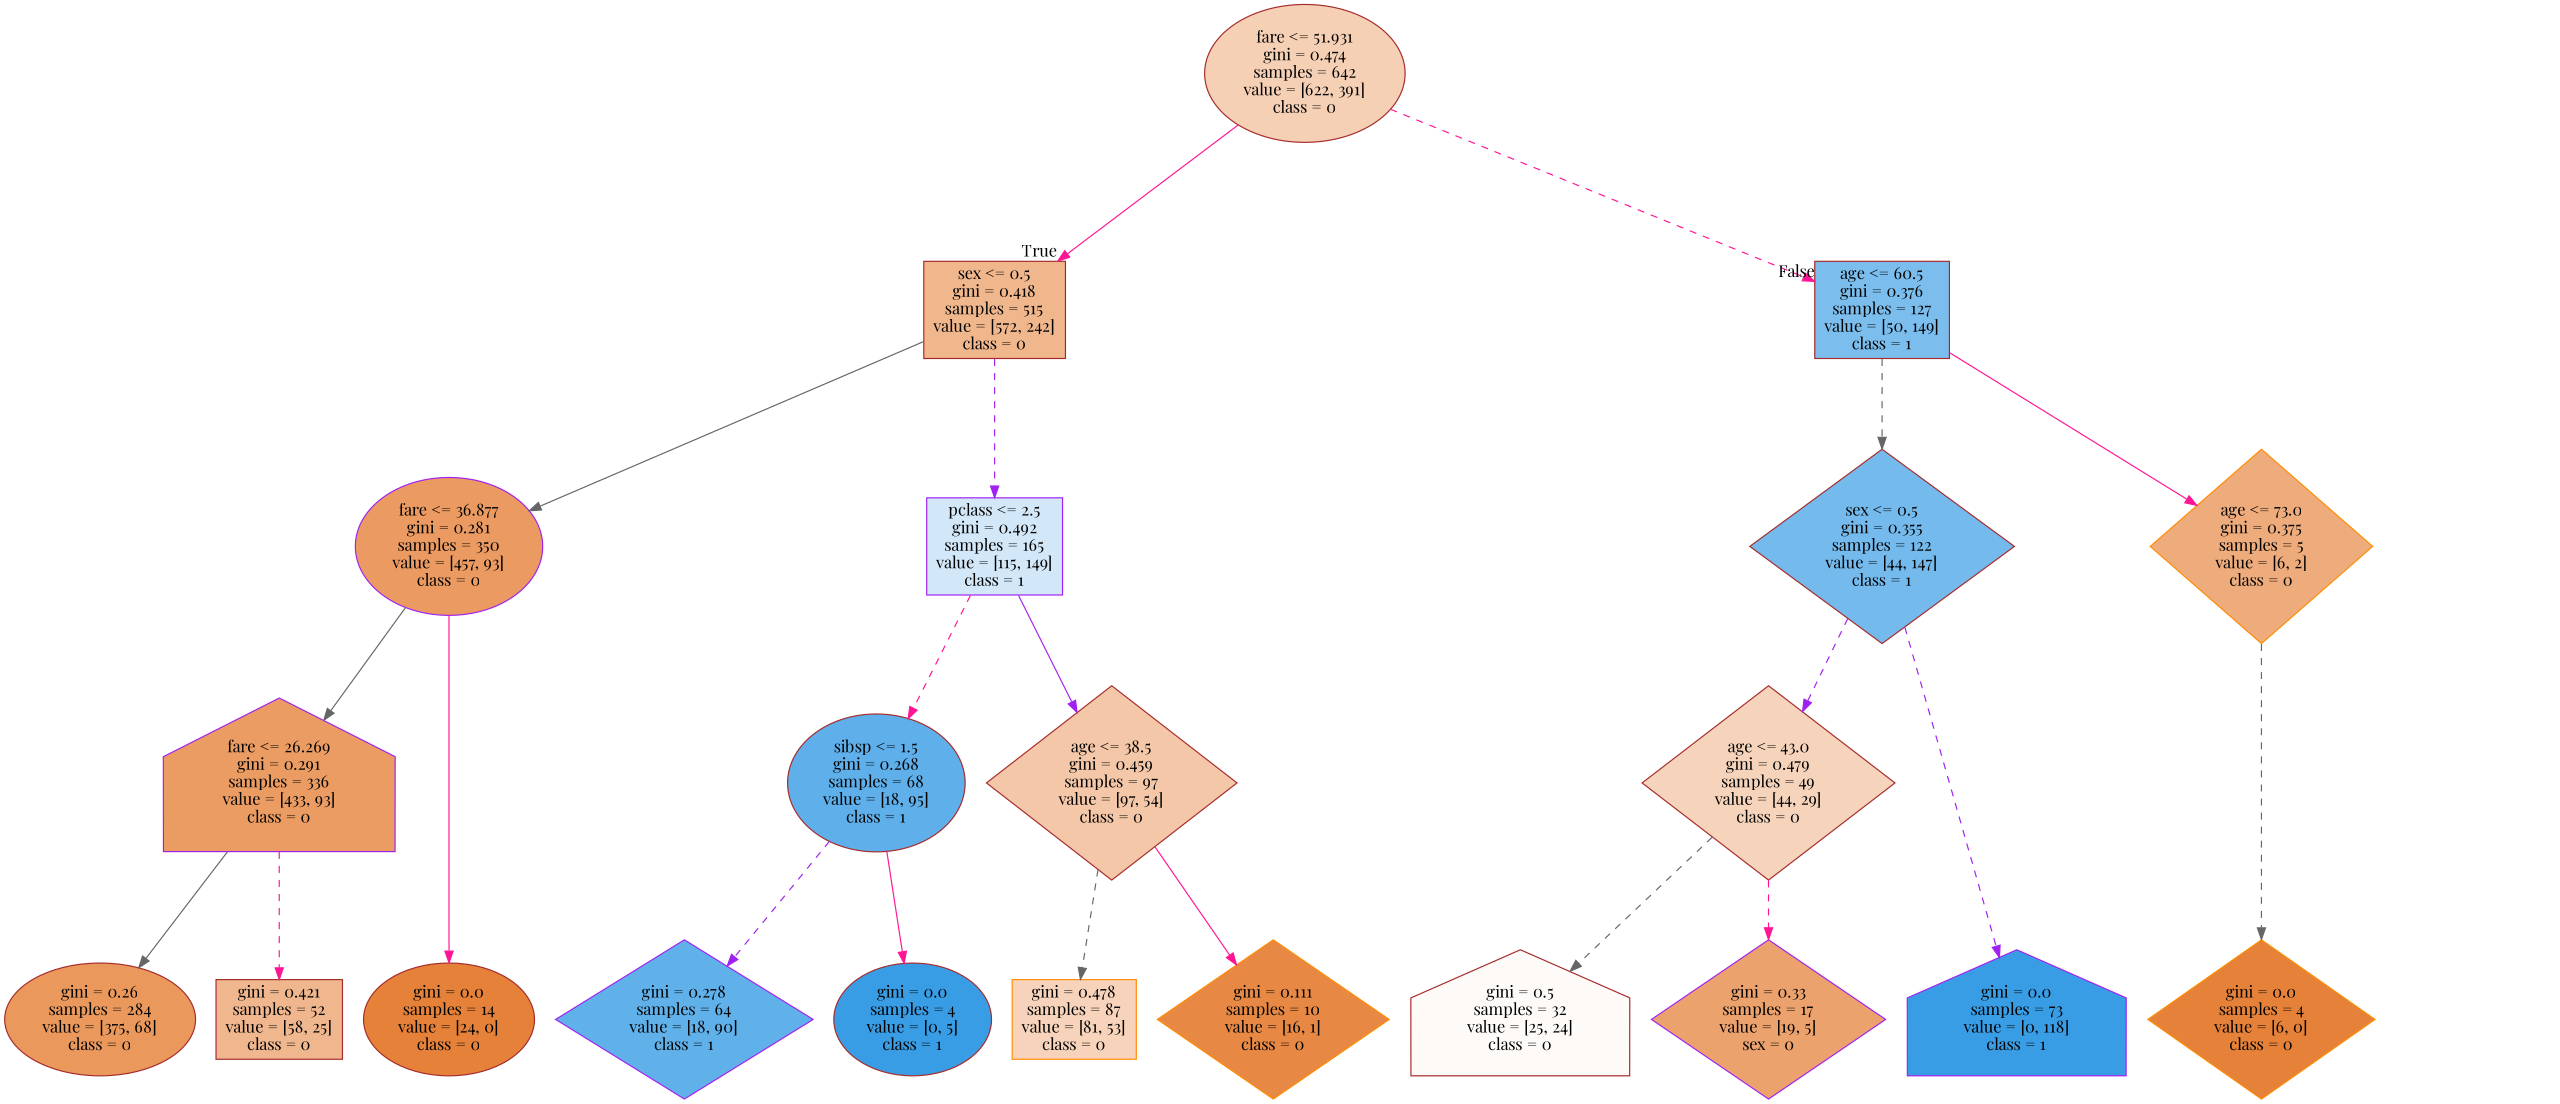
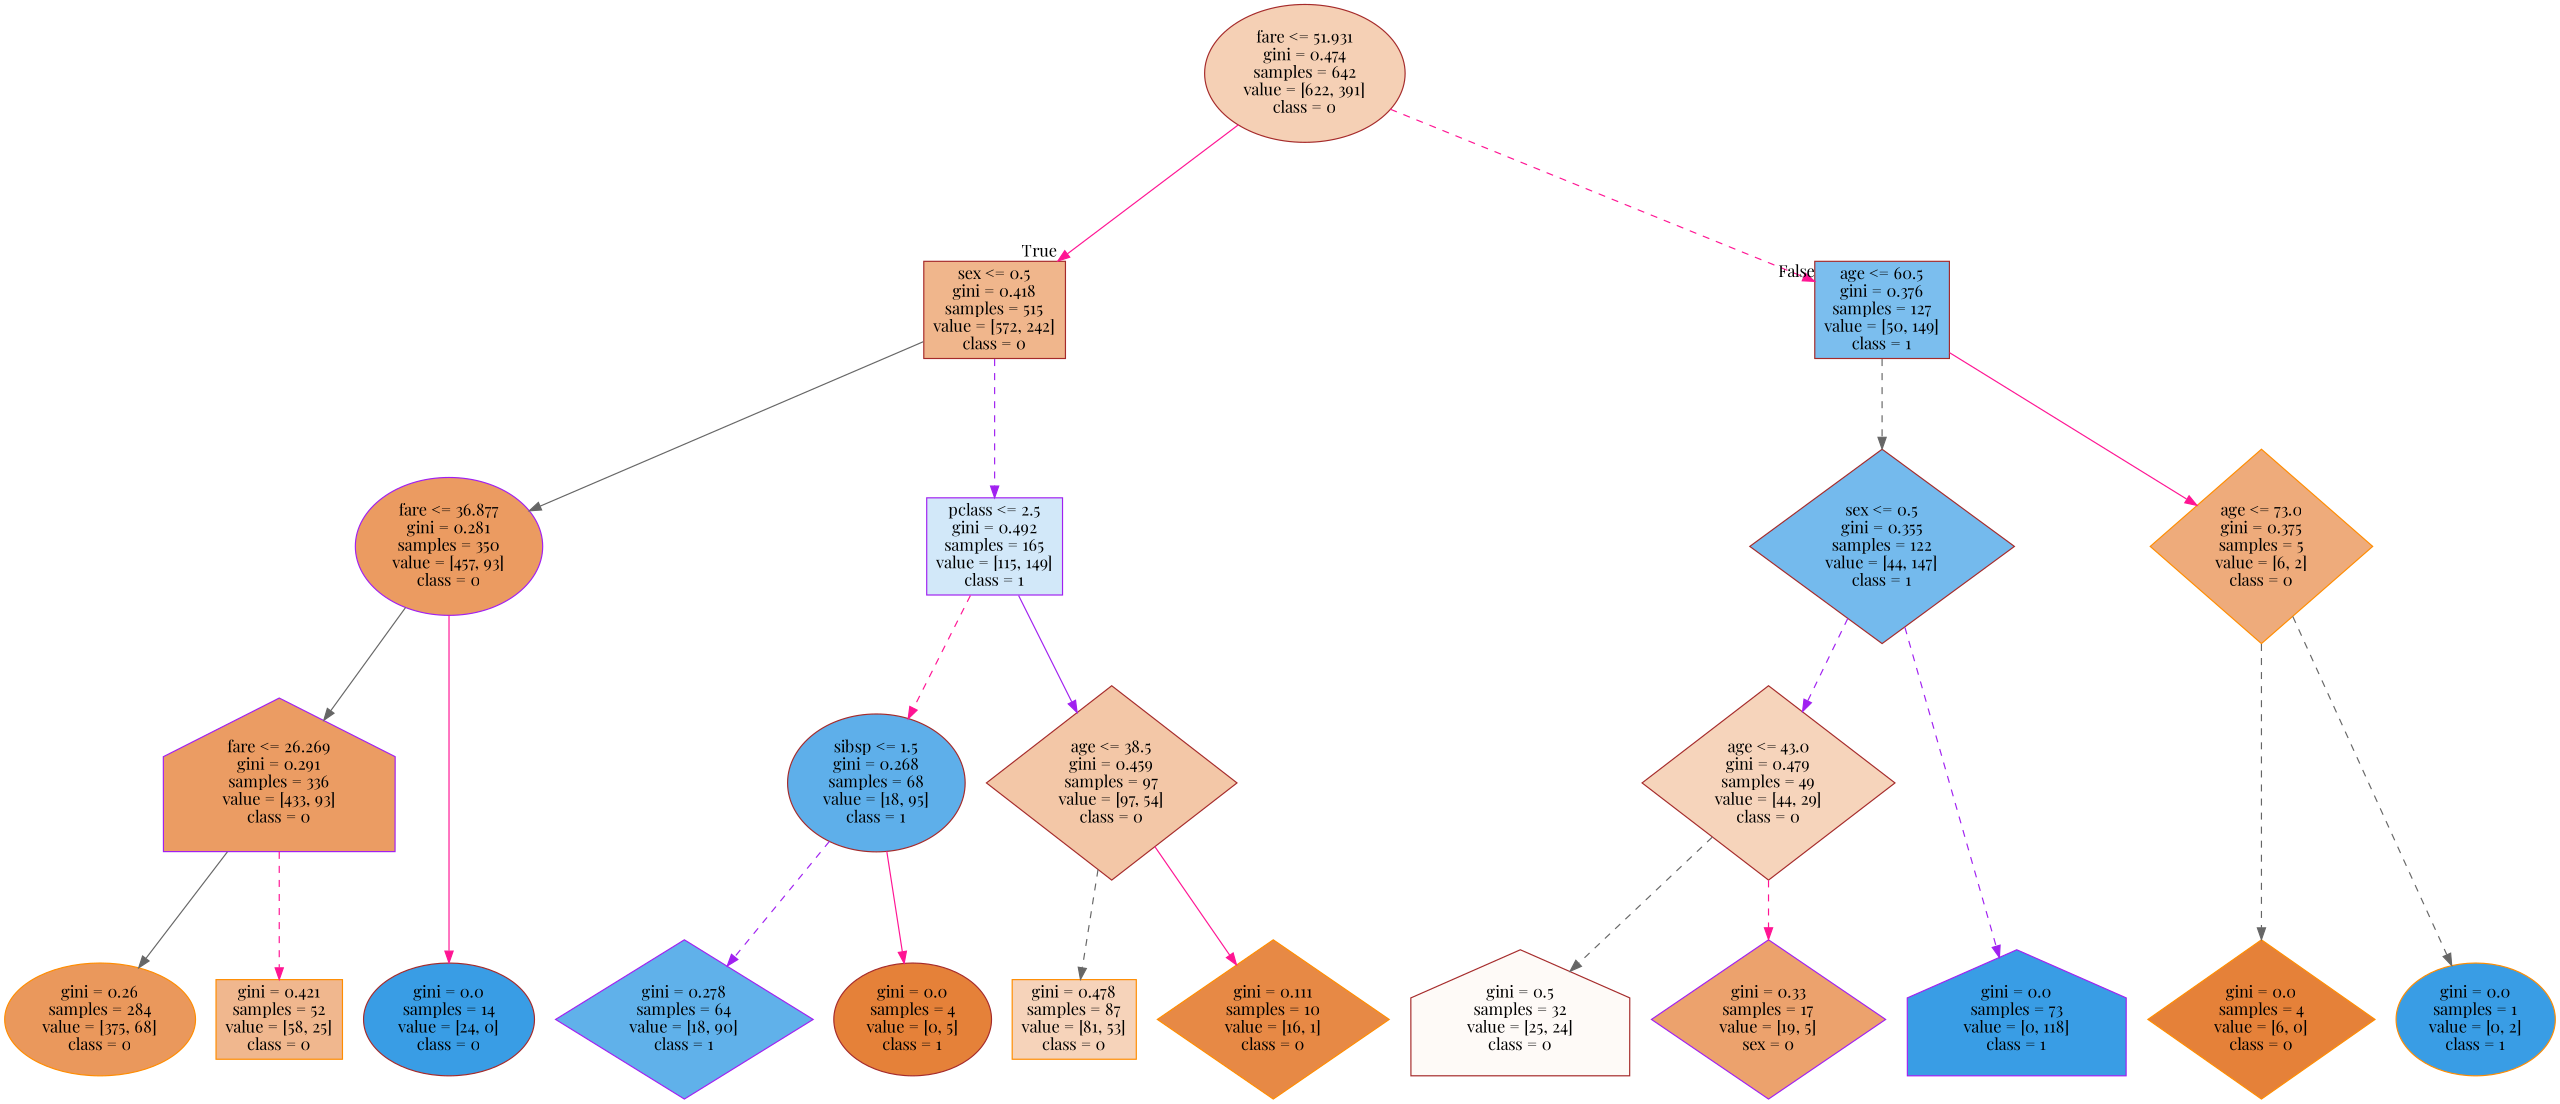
(100, 1019) -> (100, 1019)
(279, 1019) -> (279, 1019)
(449, 1019) -> (449, 1019)
(913, 1019) -> (913, 1019)
none -> (2476, 1019)
